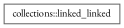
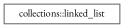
(62, 14) -> (62, 14)
